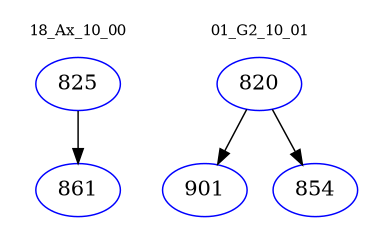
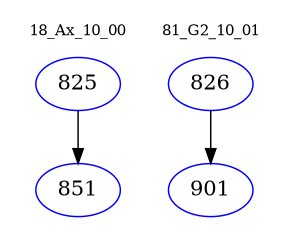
(260, 32) -> (211, 32)
(259, 84) -> (211, 84)
(78, 190) -> (78, 190)
(315, 190) -> none
